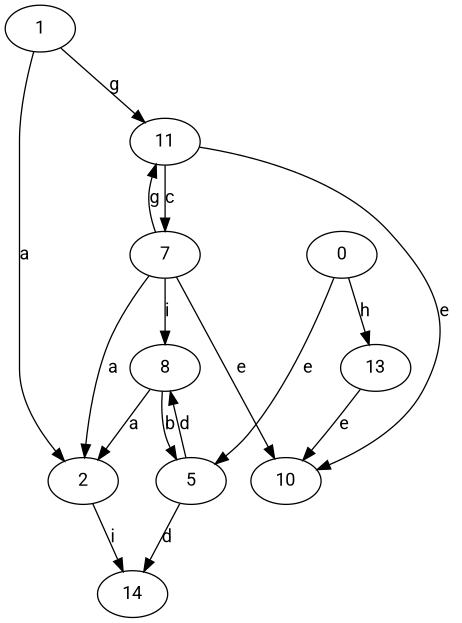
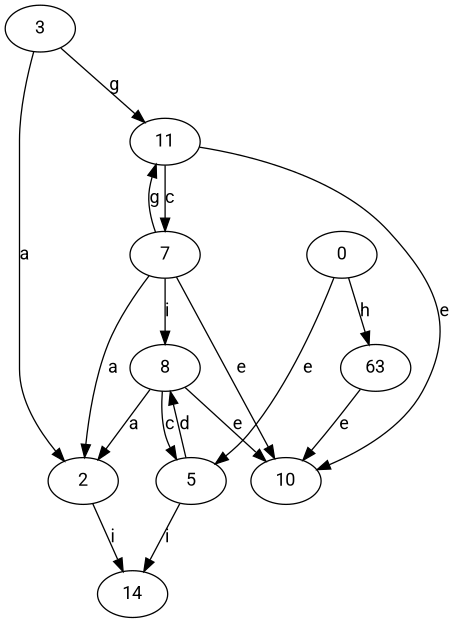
(40, 29) -> (40, 29)
(376, 368) -> (376, 368)
none -> (220, 420)
(170, 424) -> (170, 424)
(168, 538) -> (168, 538)
